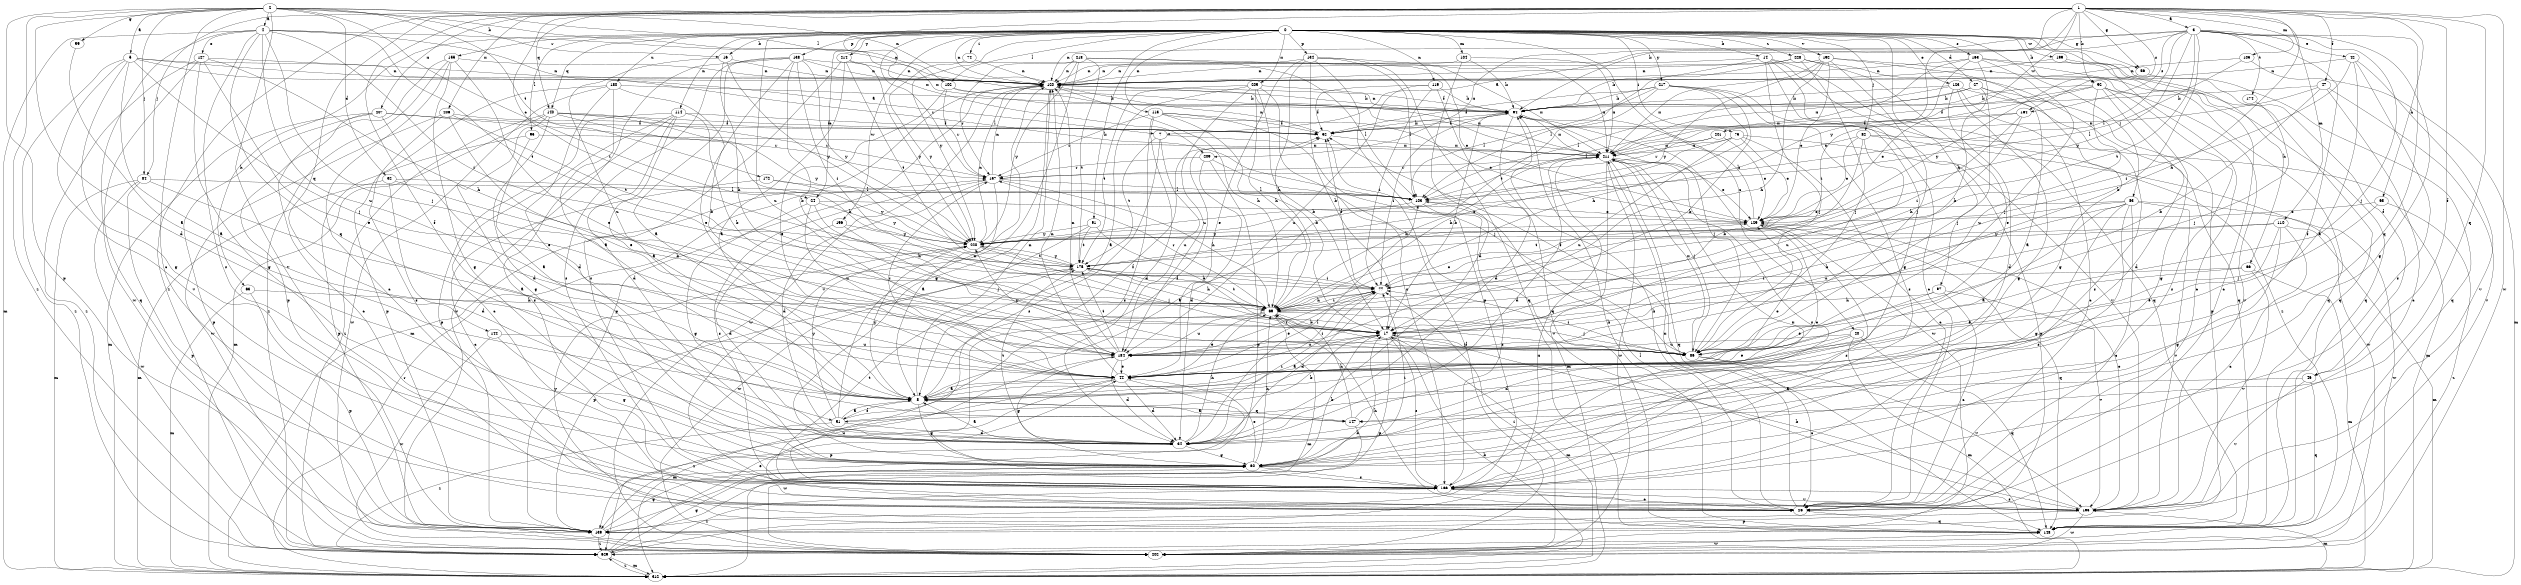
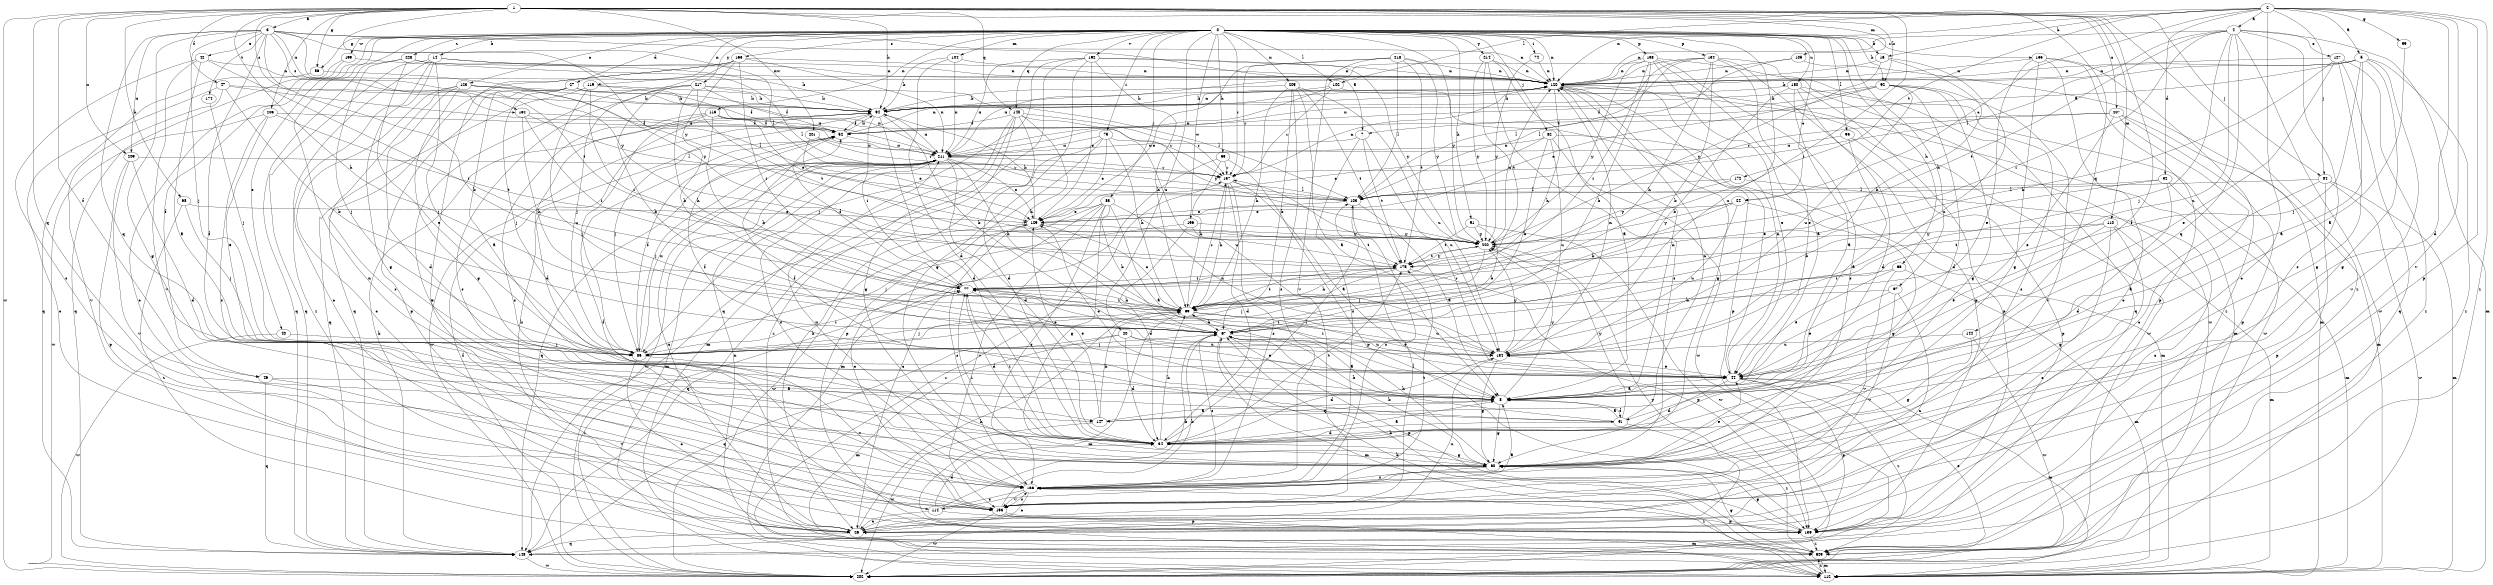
(934, 88) -> (727, 113)
(1444, 99) -> (972, 99)
none -> (1226, 166)
(1101, 313) -> (1289, 240)
(1940, 323) -> (813, 334)
none -> (284, 334)
(1386, 334) -> (1224, 334)
(733, 478) -> (986, 499)
(655, 577) -> (1827, 577)
